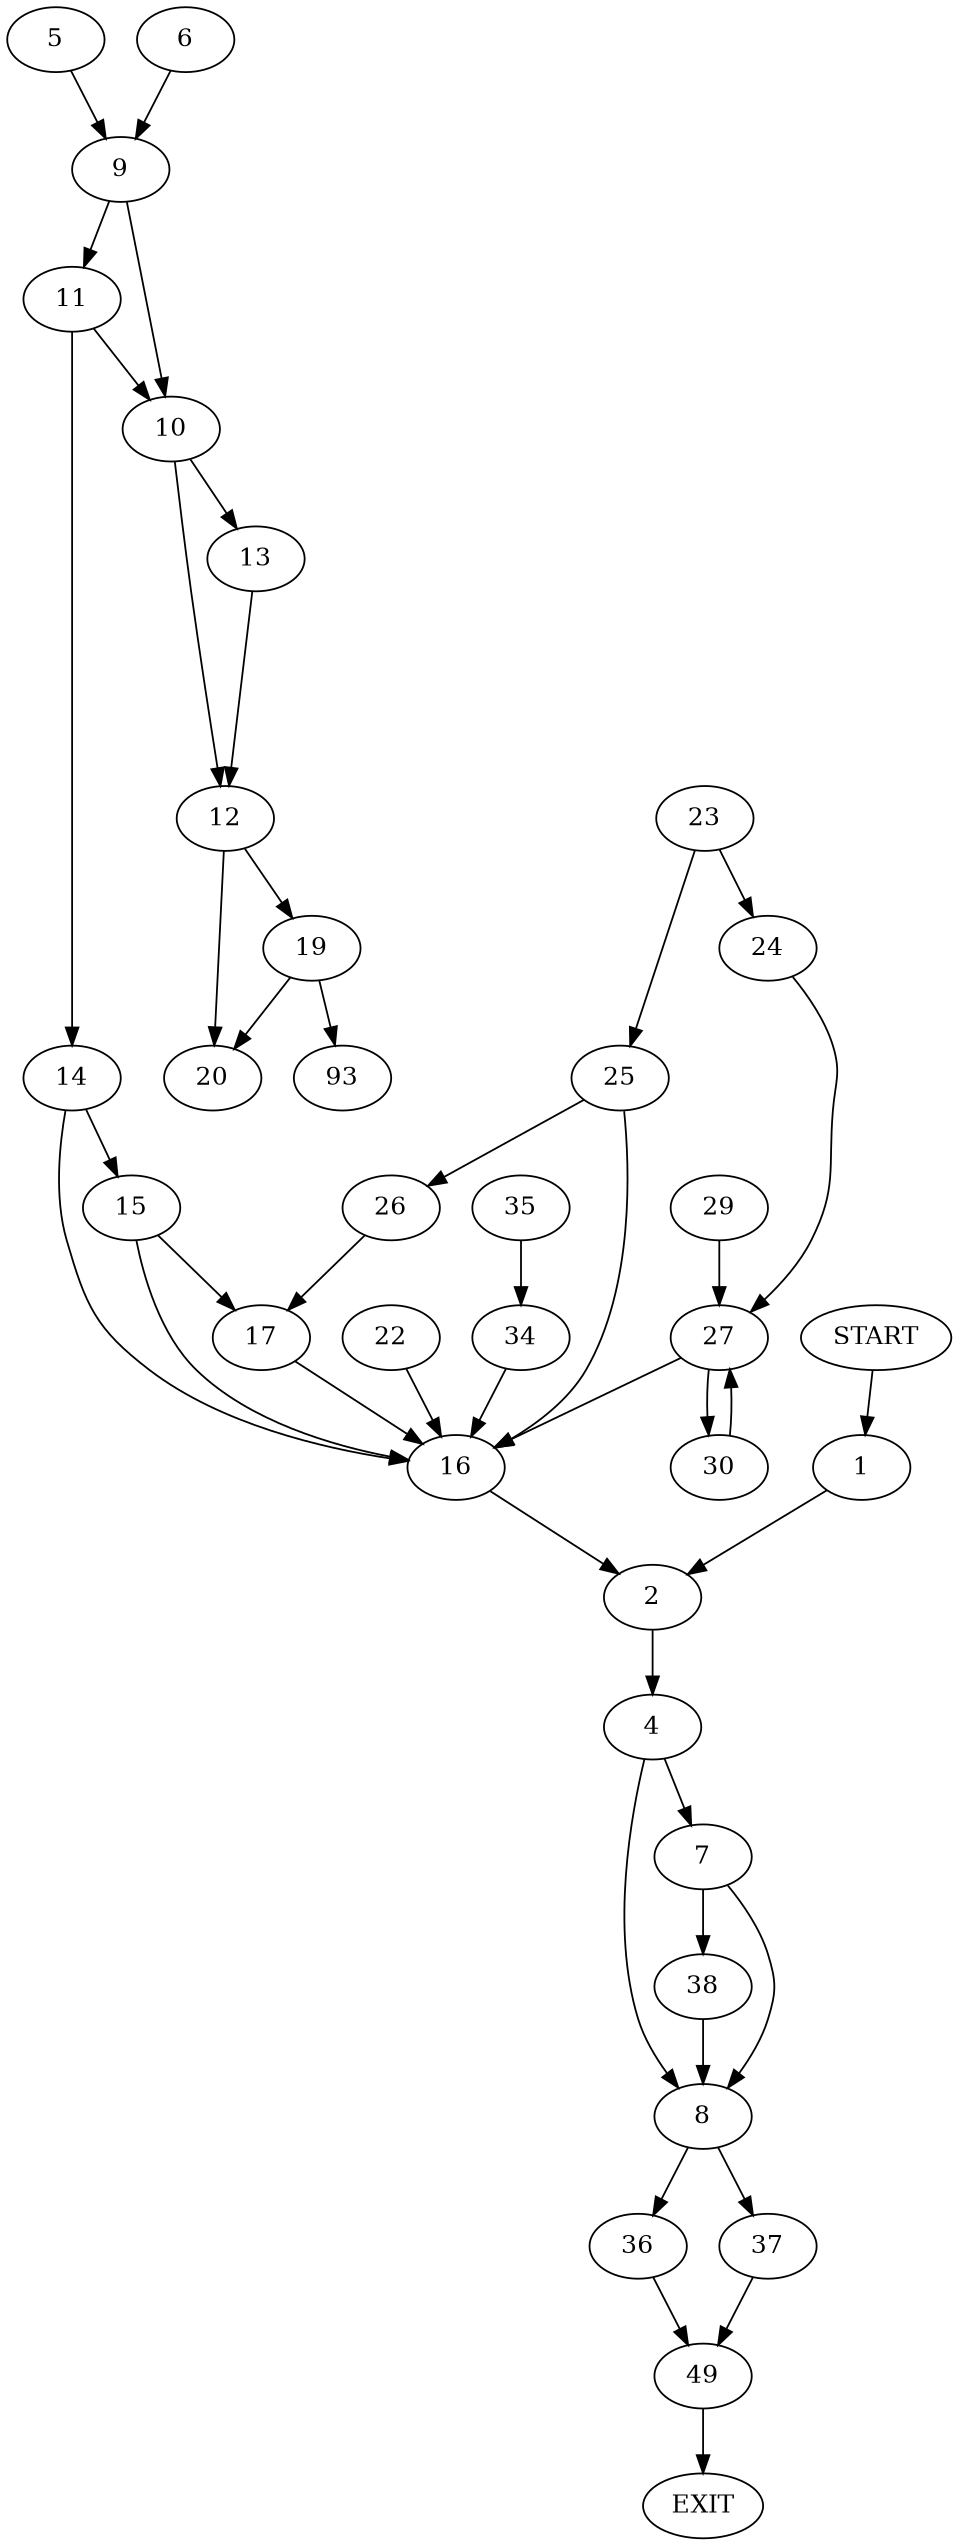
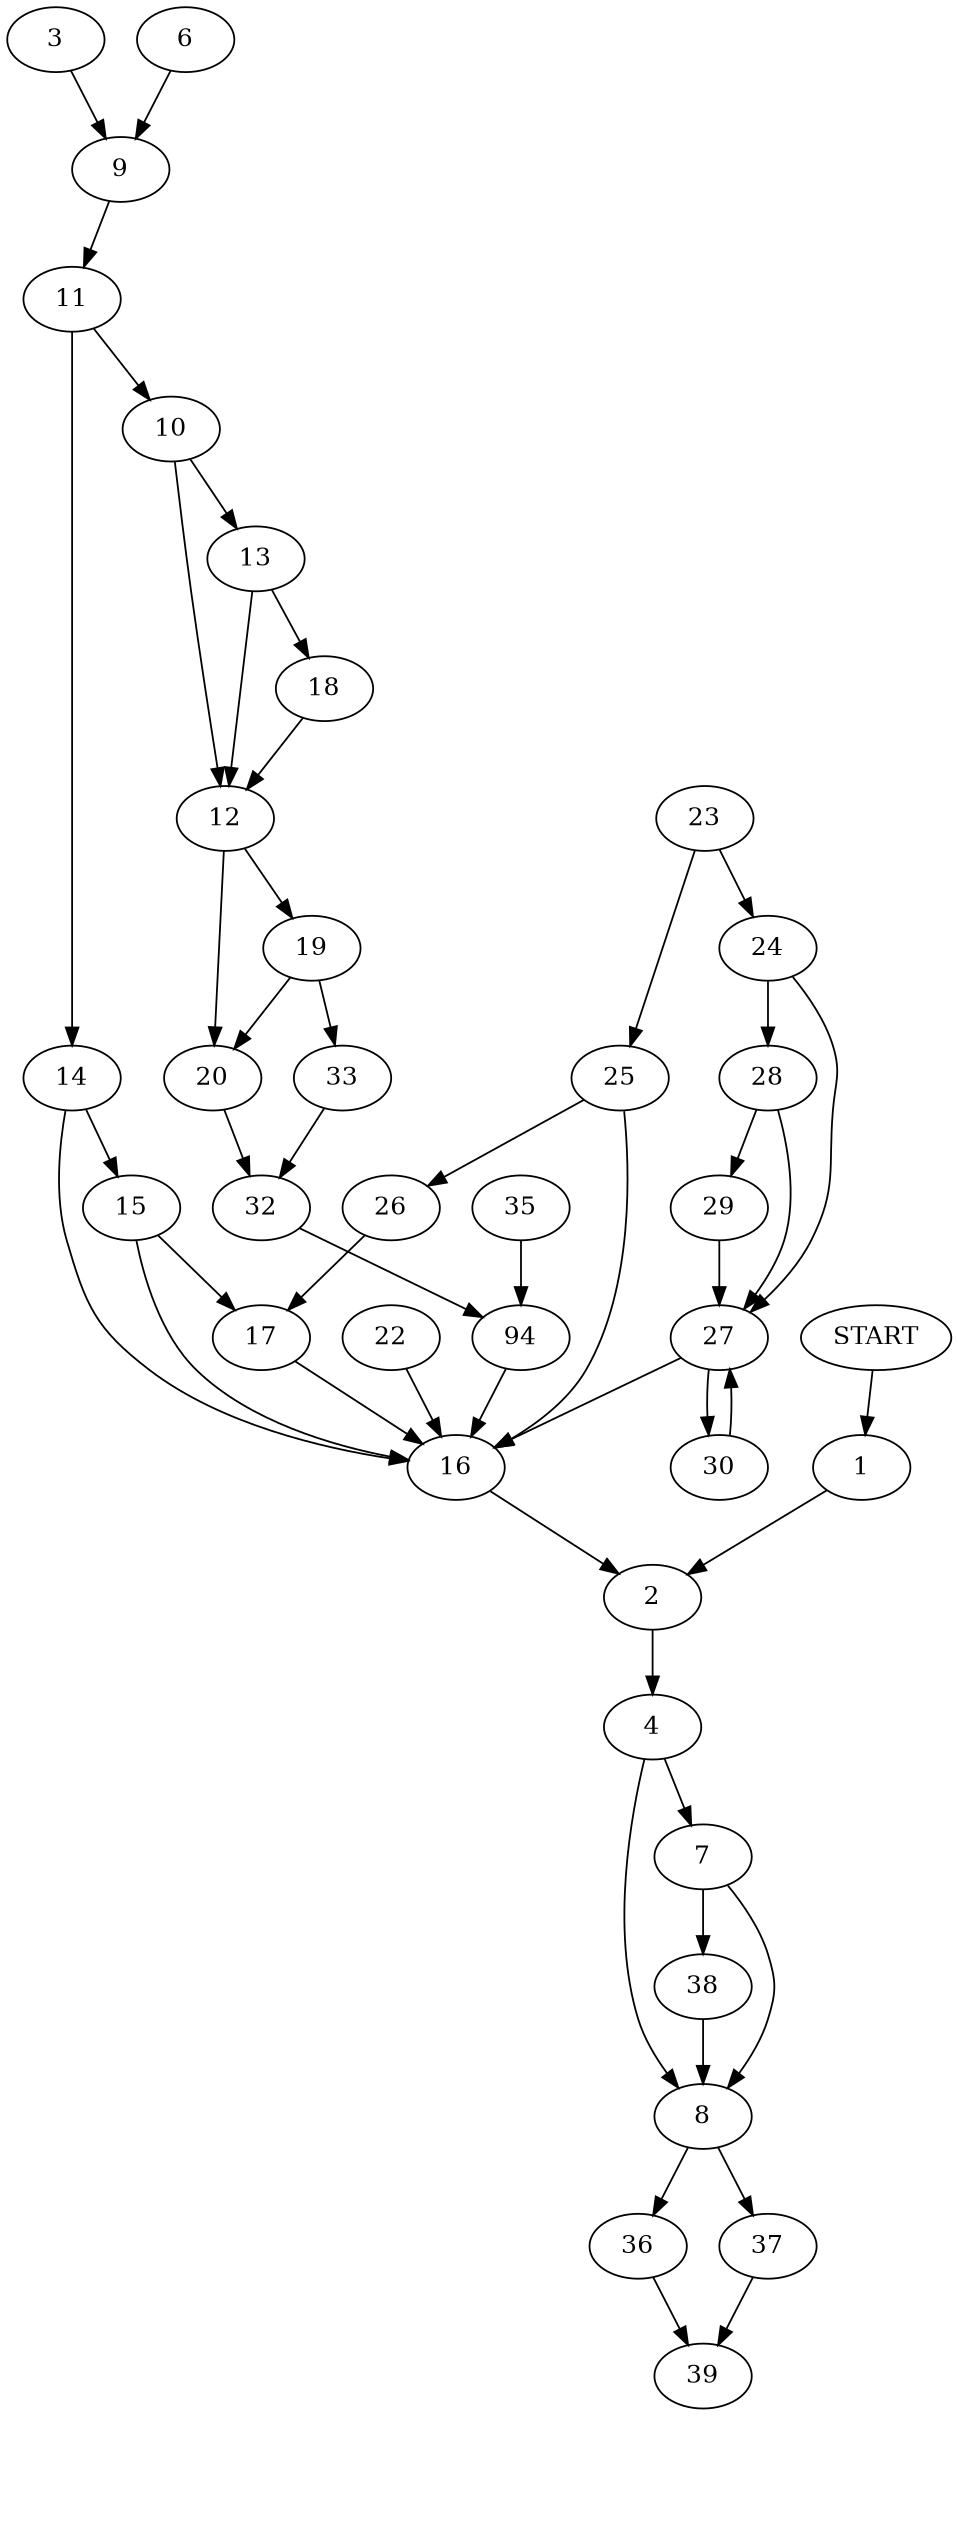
(56, 40) -> (56, 40)
(144, 290) -> none
none -> (325, 689)
(343, 1078) -> (343, 1078)
none -> (768, 1078)
none -> (261, 1208)
(521, 1338) -> (521, 1338)
(703, 2376) -> (703, 2376)
(703, 2506) -> none
